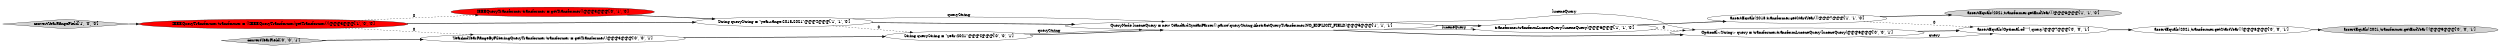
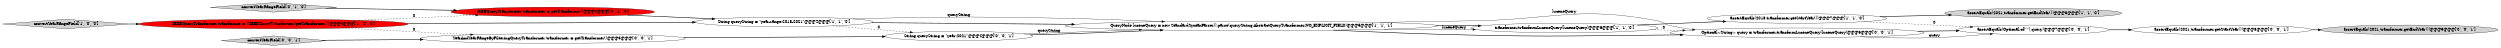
none -> (274, 7)
